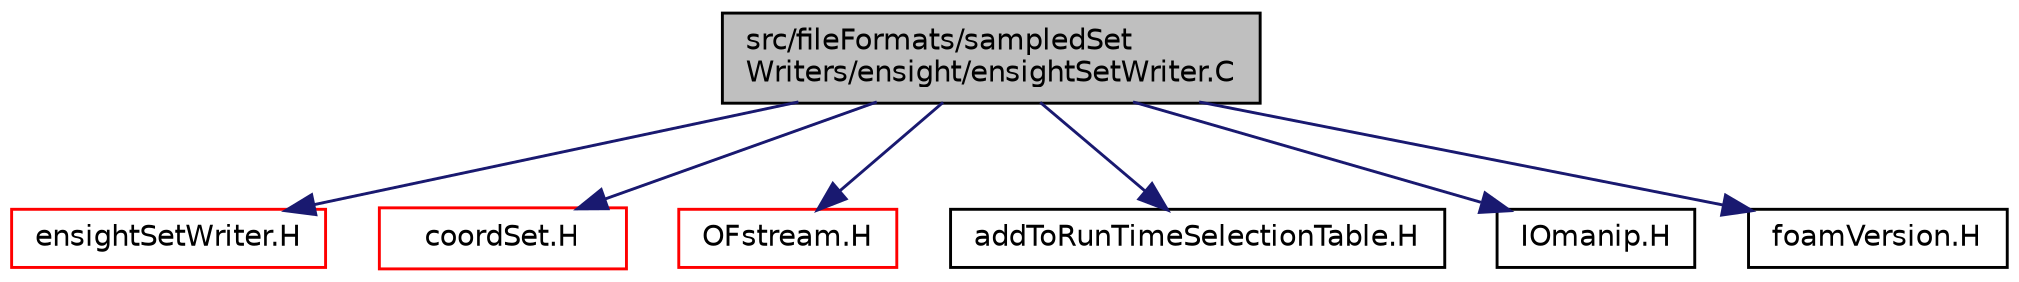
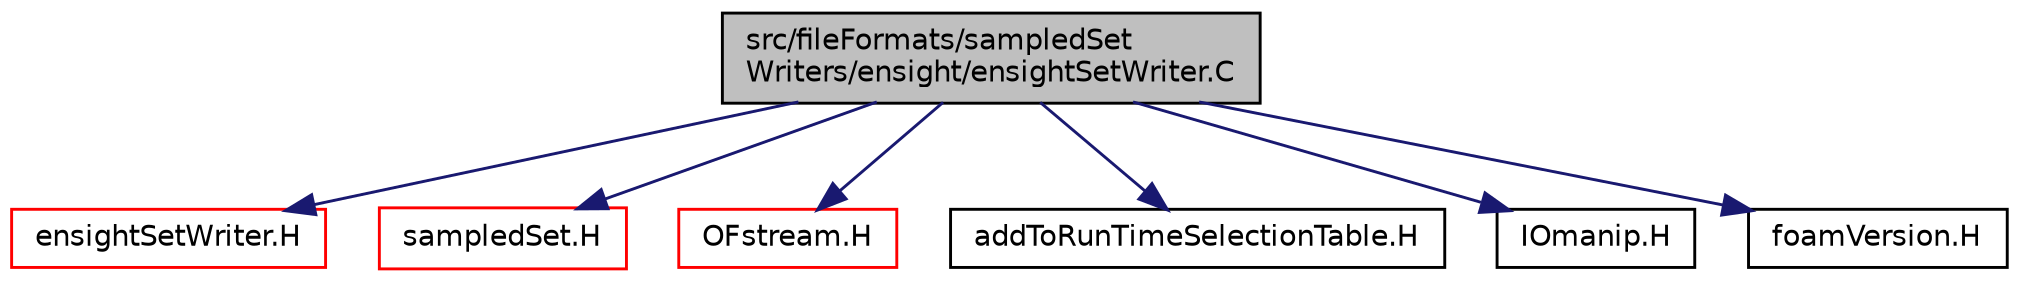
(503, 238) -> (503, 238)
